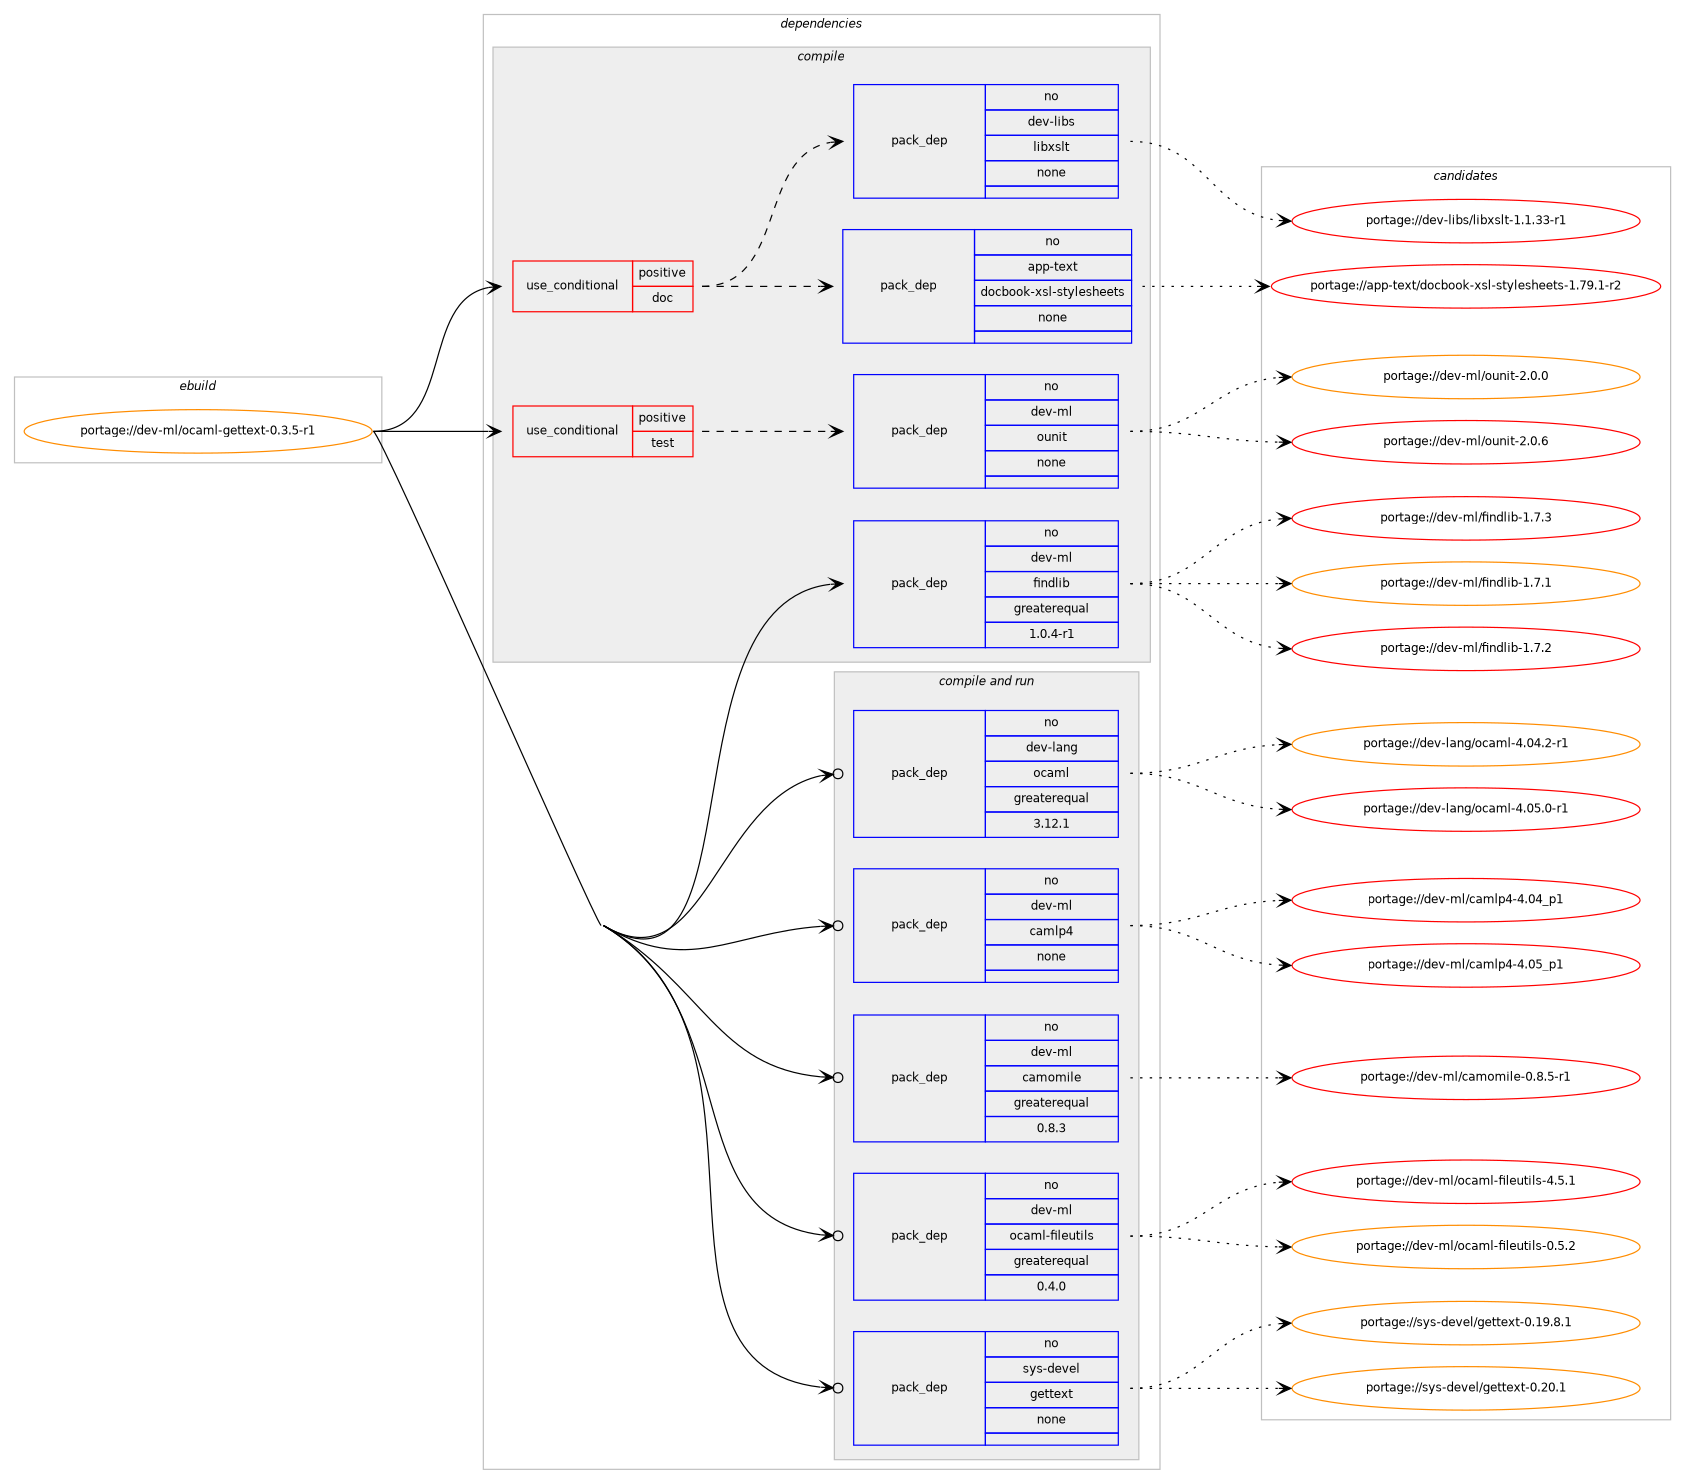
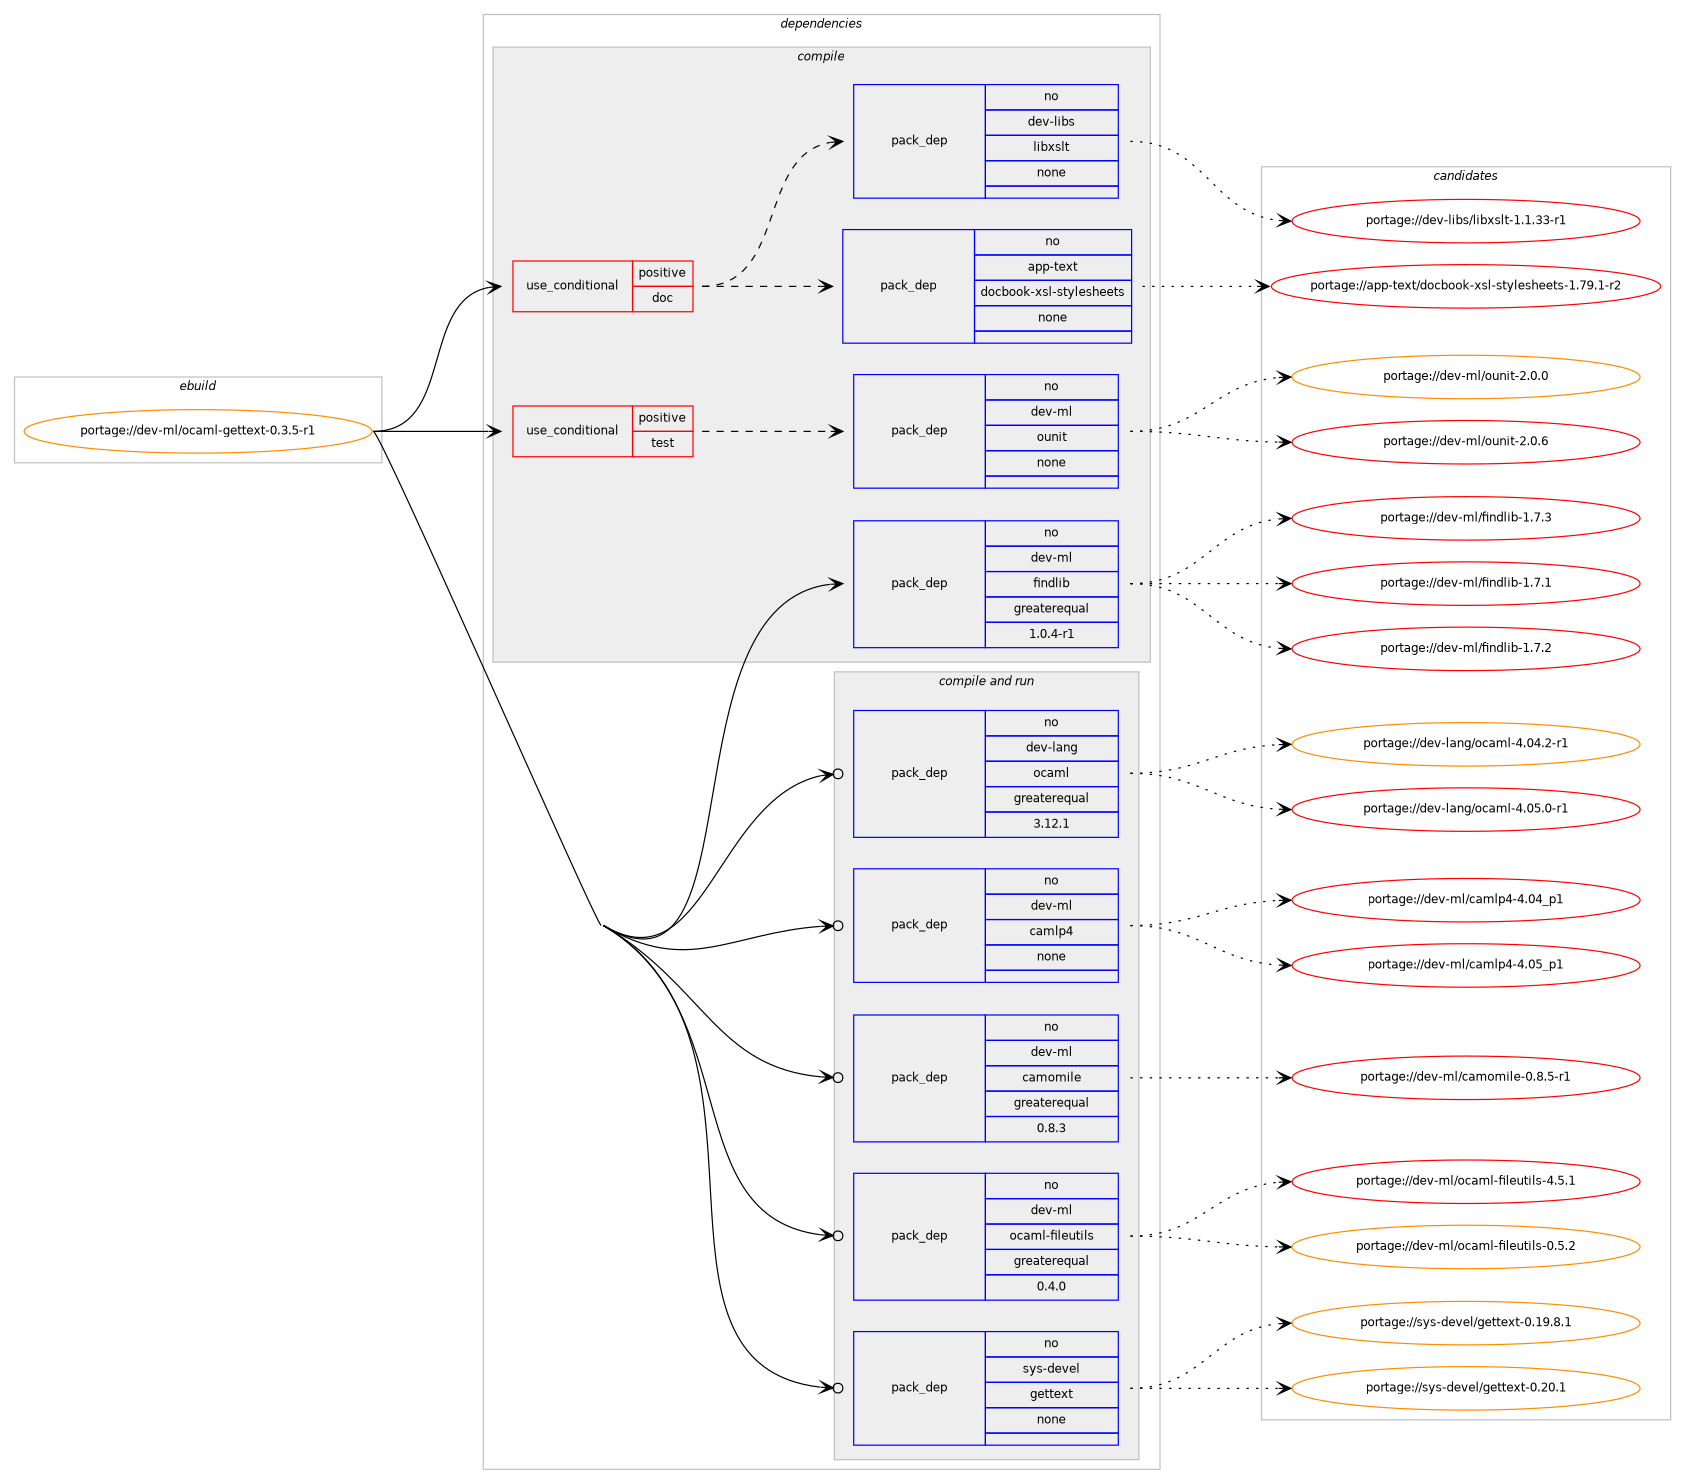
(1466, 584) -> (1466, 584)
